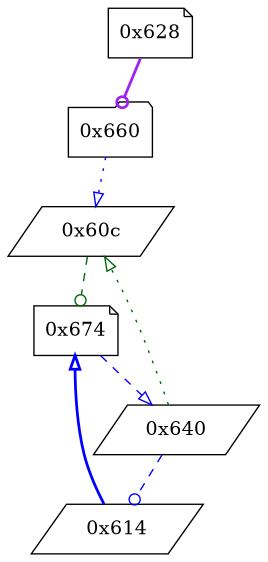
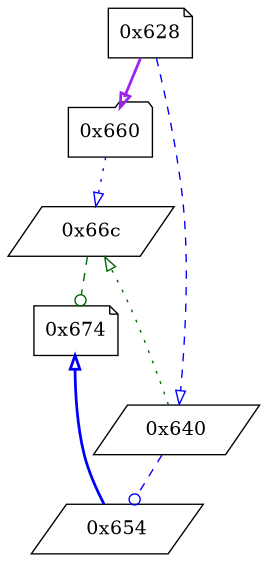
(132, 78) -> (132, 78)
(91, 231) -> (91, 231)
(121, 376) -> (185, 223)
(117, 529) -> (117, 529)
